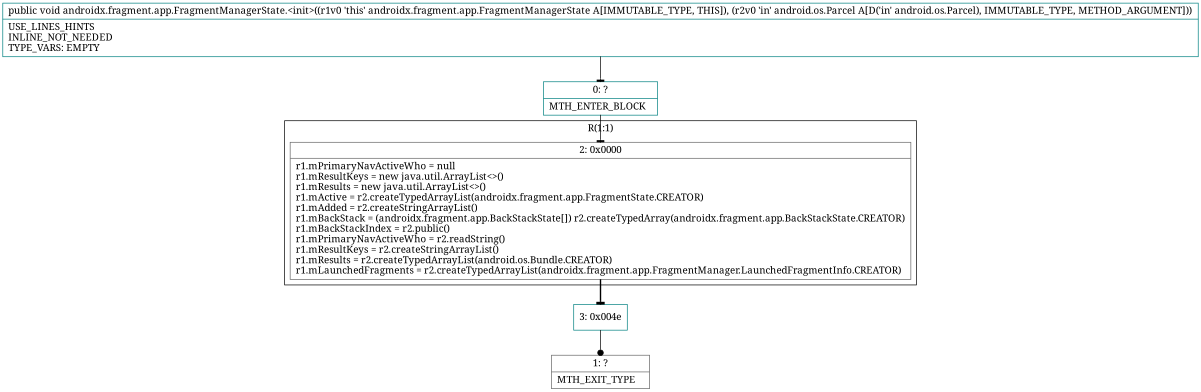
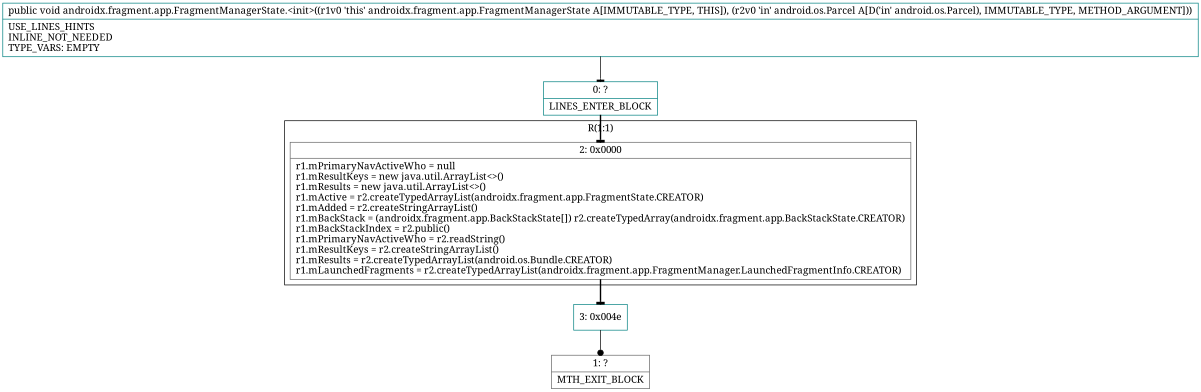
(597, 106) -> (601, 106)
(601, 127) -> (601, 127)
(596, 380) -> (601, 380)
